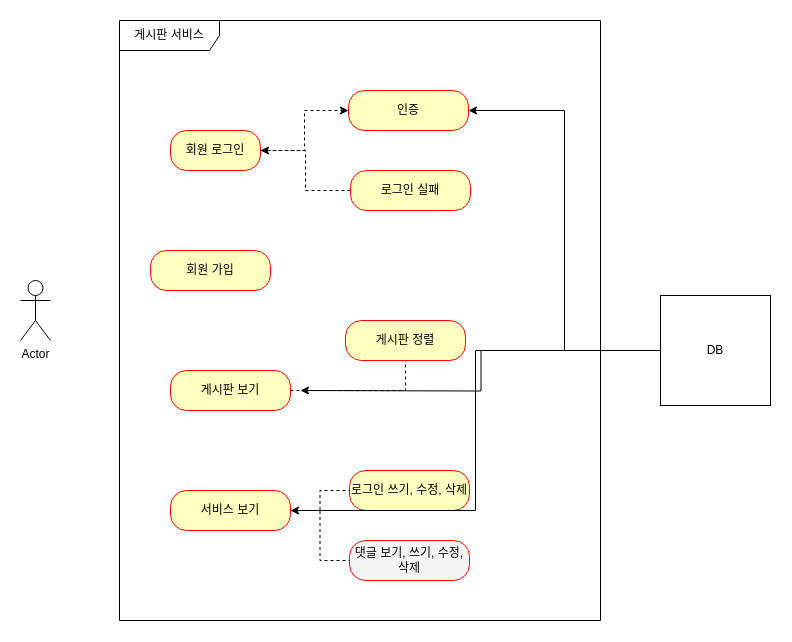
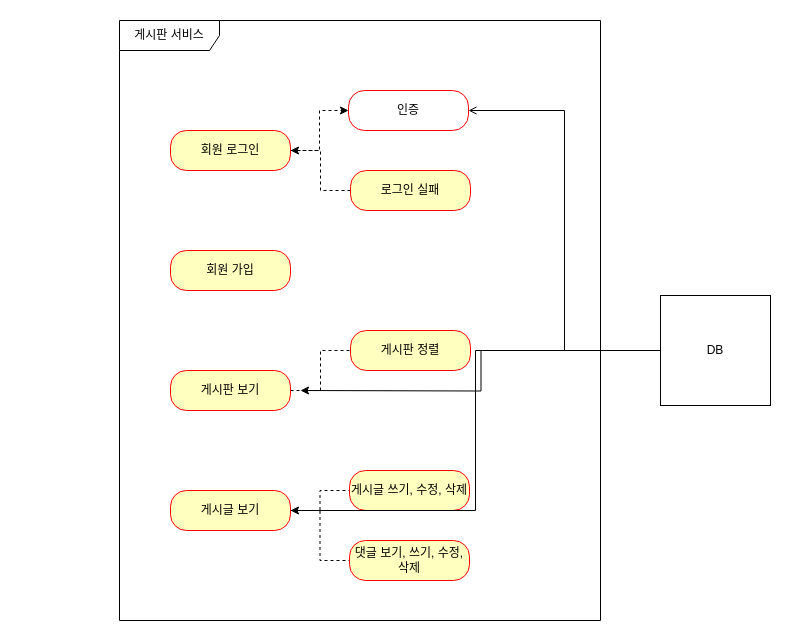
(409, 111) -> (409, 111)
(476, 111) -> (474, 111)
(216, 151) -> (231, 151)
(211, 271) -> (231, 271)
(36, 311) -> none
(406, 341) -> (411, 351)
(410, 491) -> (410, 491)
(231, 511) -> (231, 511)
(410, 561) -> (410, 561)
